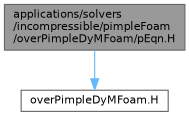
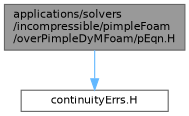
(95, 101) -> (95, 101)
